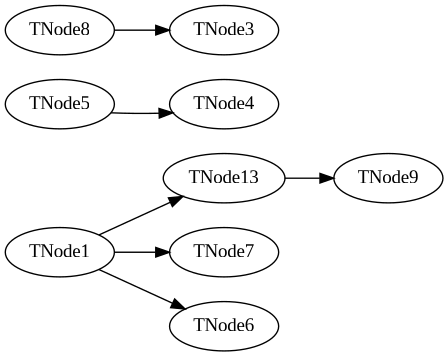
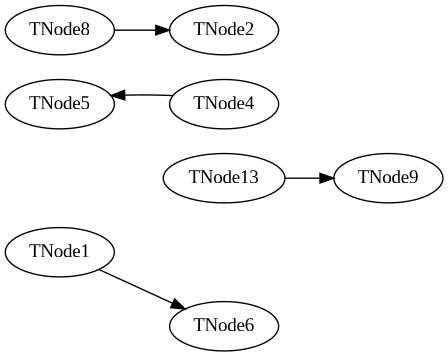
(224, 30) -> (224, 30)
(135, 113) -> (149, 95)
(135, 219) -> none
(224, 252) -> none
